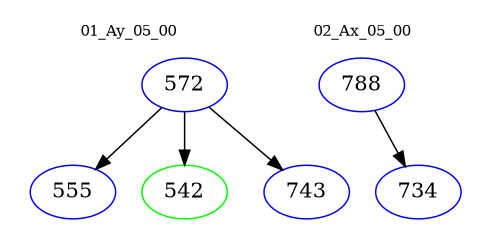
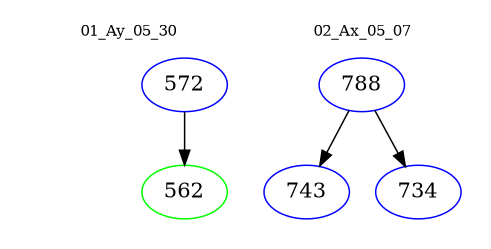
(129, 32) -> (129, 32)
(363, 32) -> (363, 32)
(229, 125) -> (338, 131)
(73, 192) -> none
(185, 192) -> (185, 192)
